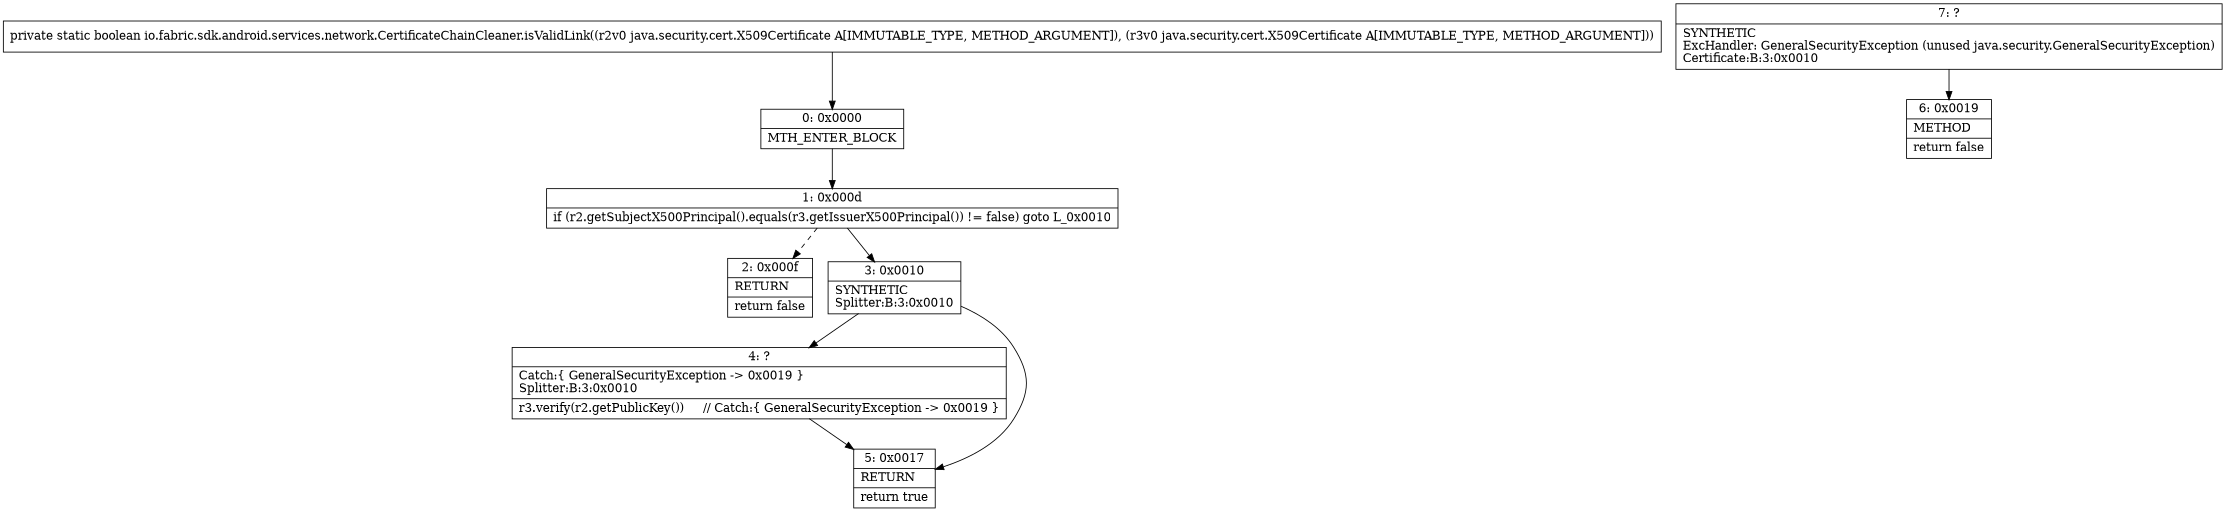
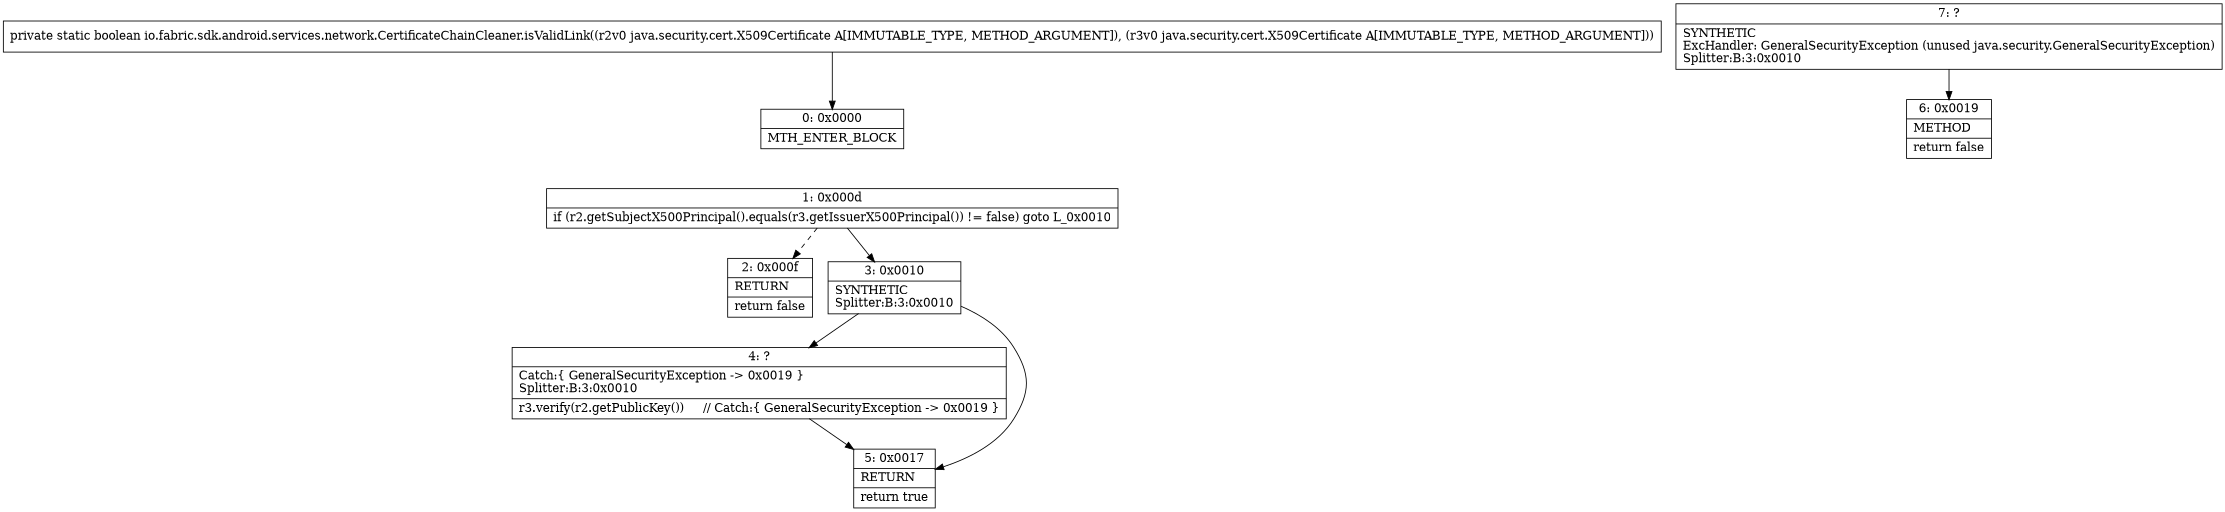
(1751, 59) -> (1742, 59)
(832, 165) -> none
